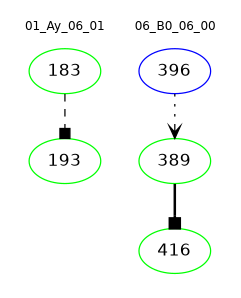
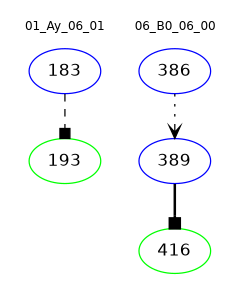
(65, 71) -> (65, 71)
(175, 71) -> (175, 71)
(175, 161) -> (175, 161)
